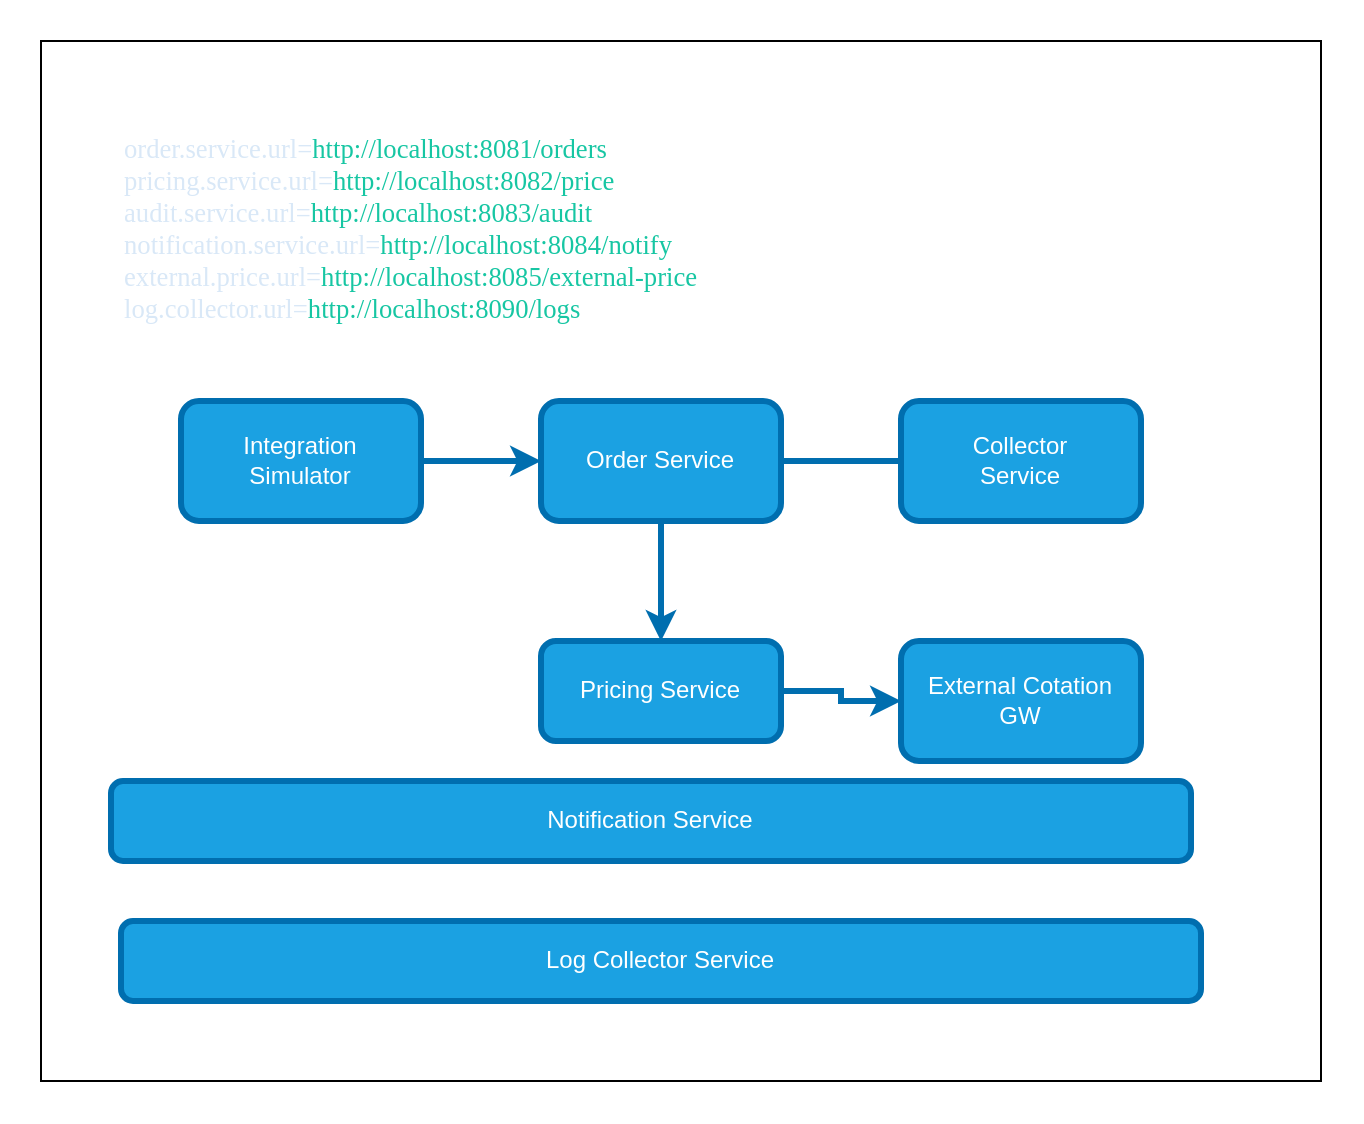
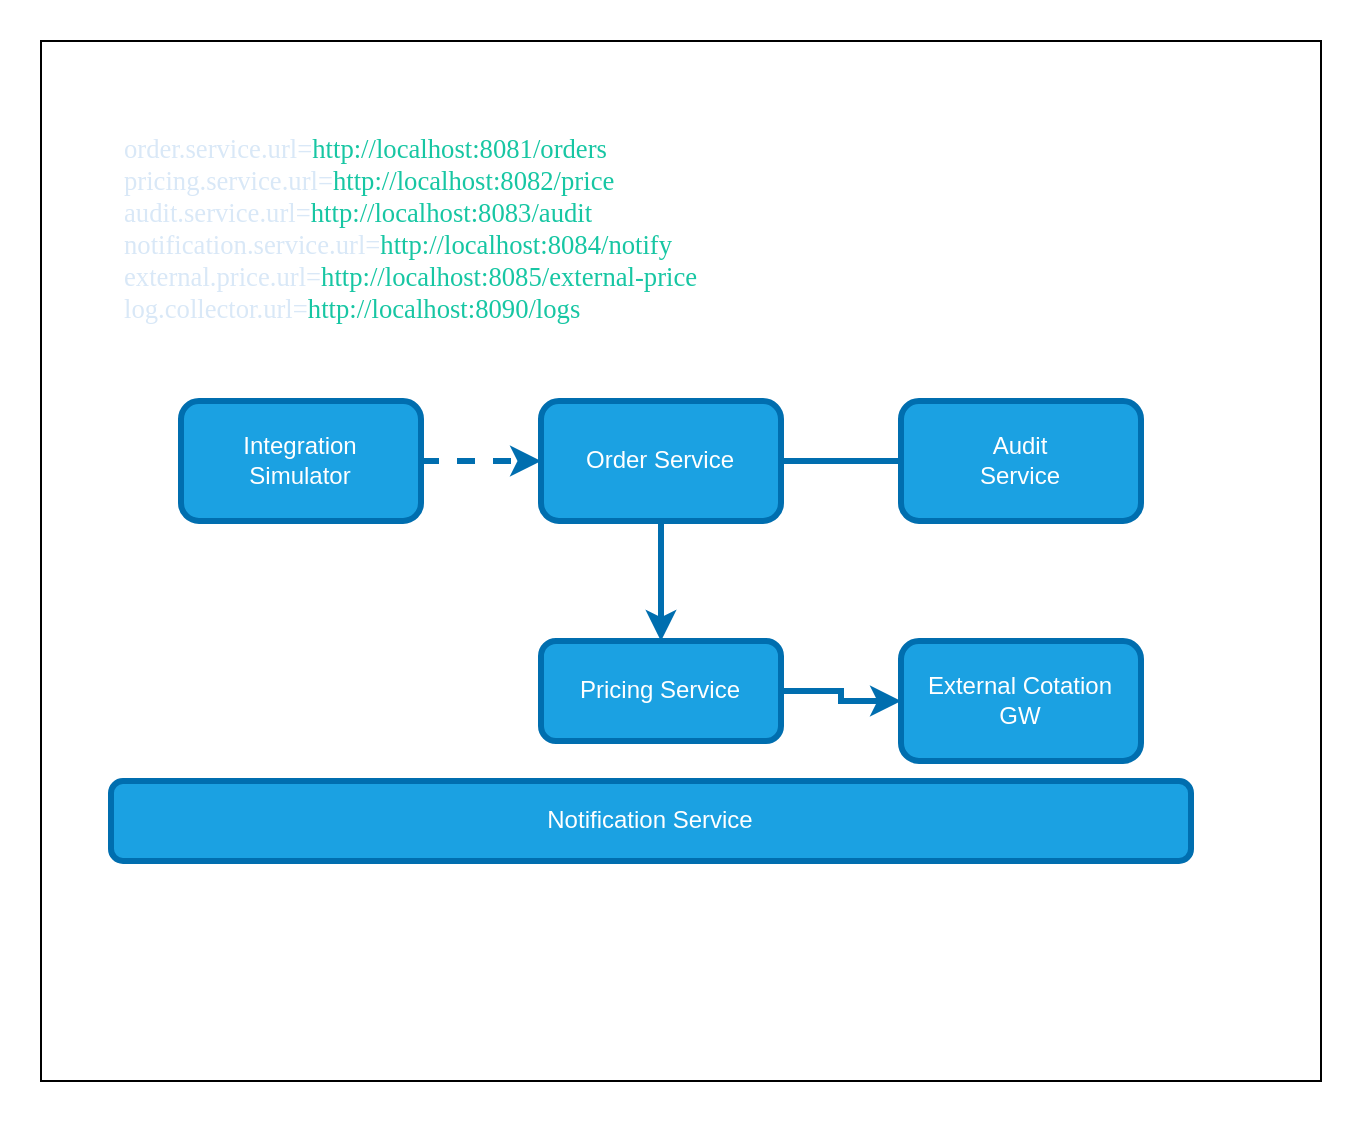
(447, 461) -> (447, 461)
(1021, 461) -> (1021, 461)
(661, 961) -> none
